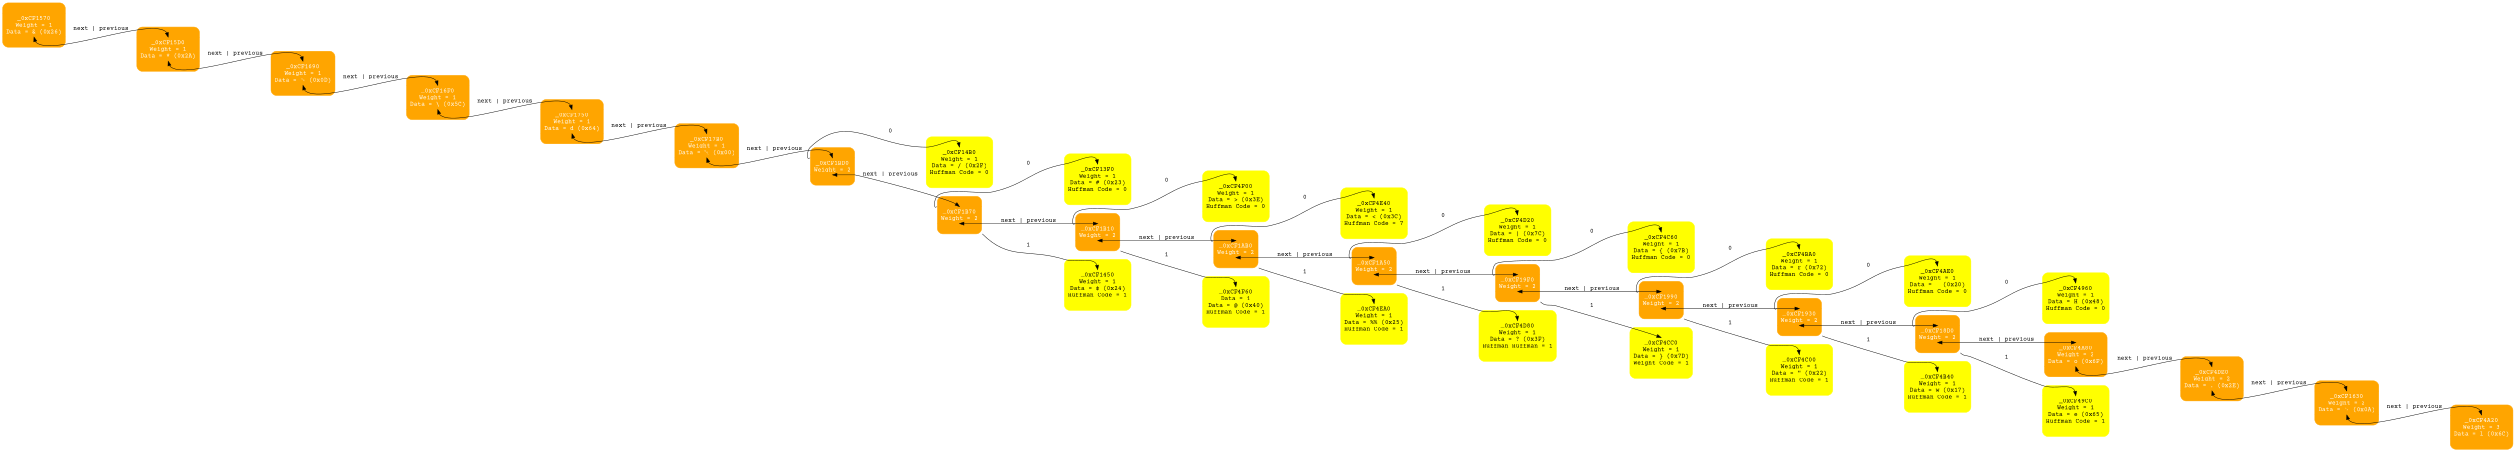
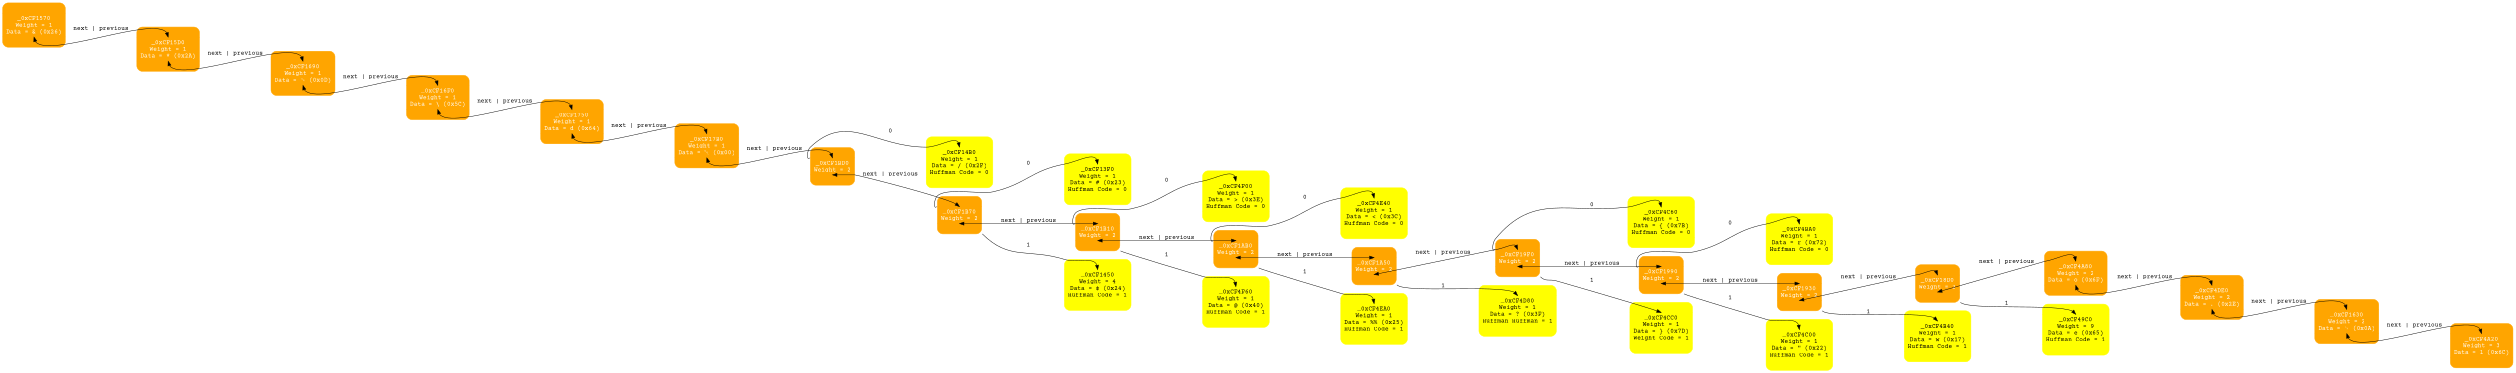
(1374, 223) -> (1374, 223)
(1518, 230) -> none
(1098, 281) -> (1098, 281)
(1938, 281) -> none
(1236, 298) -> (1236, 298)
(2076, 298) -> none
(2076, 407) -> (2076, 326)
